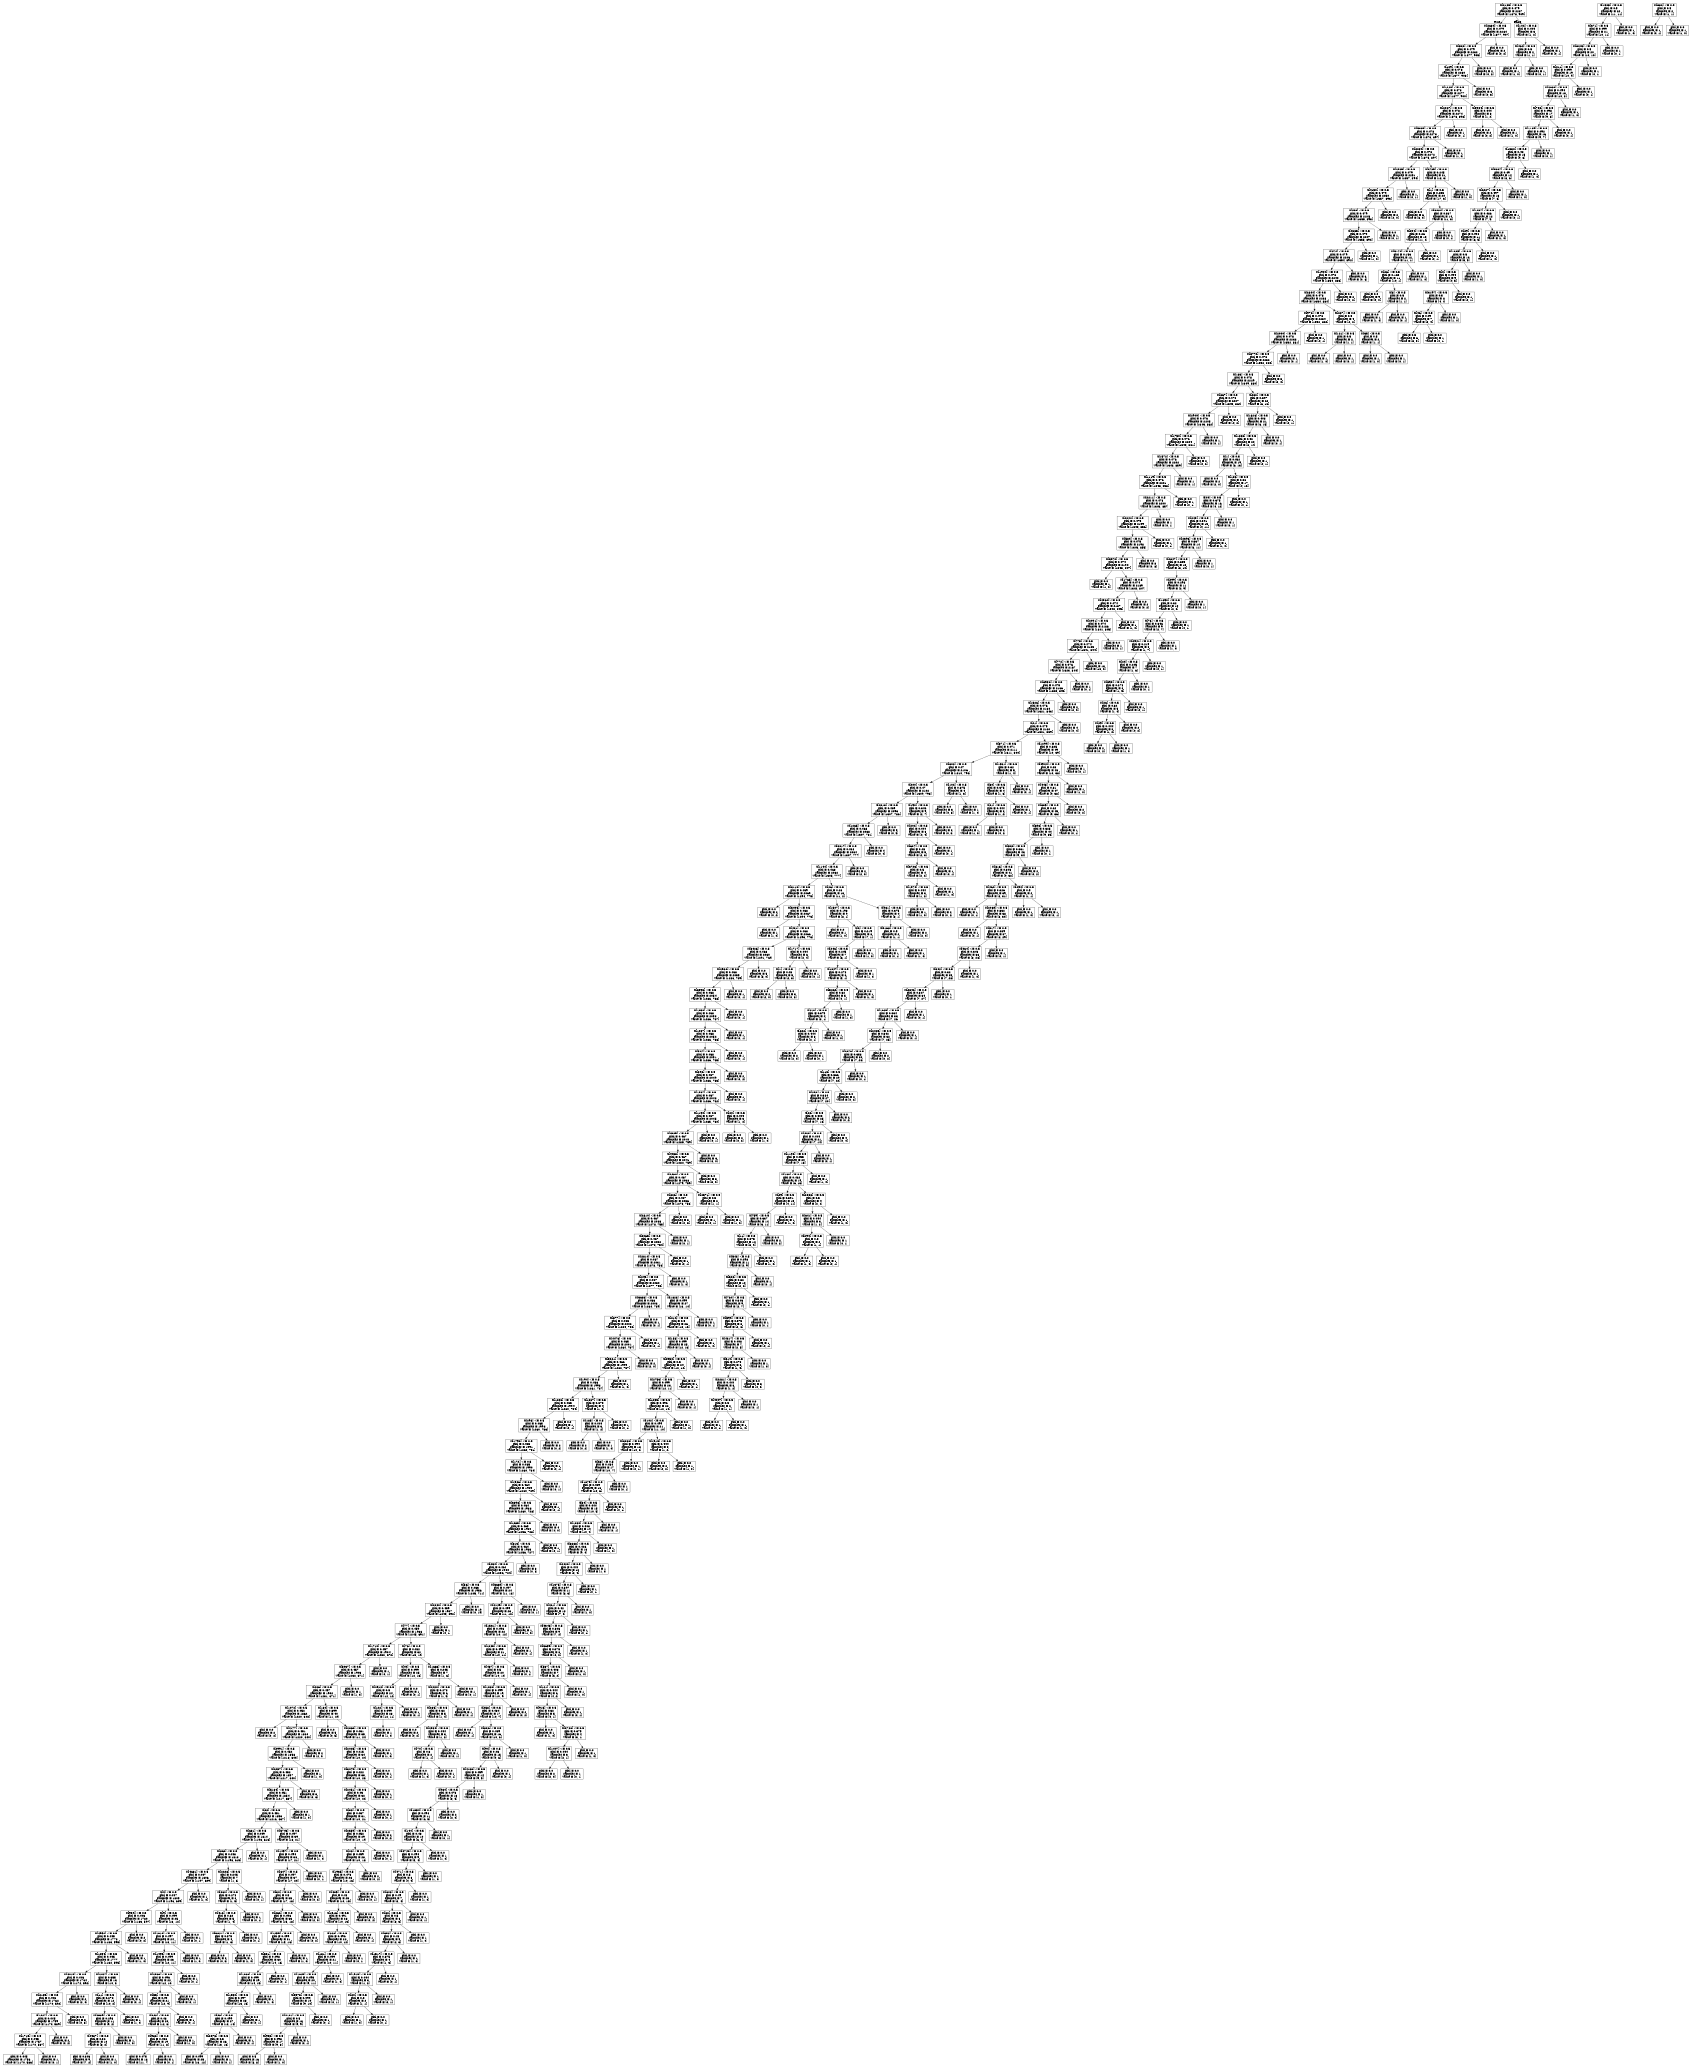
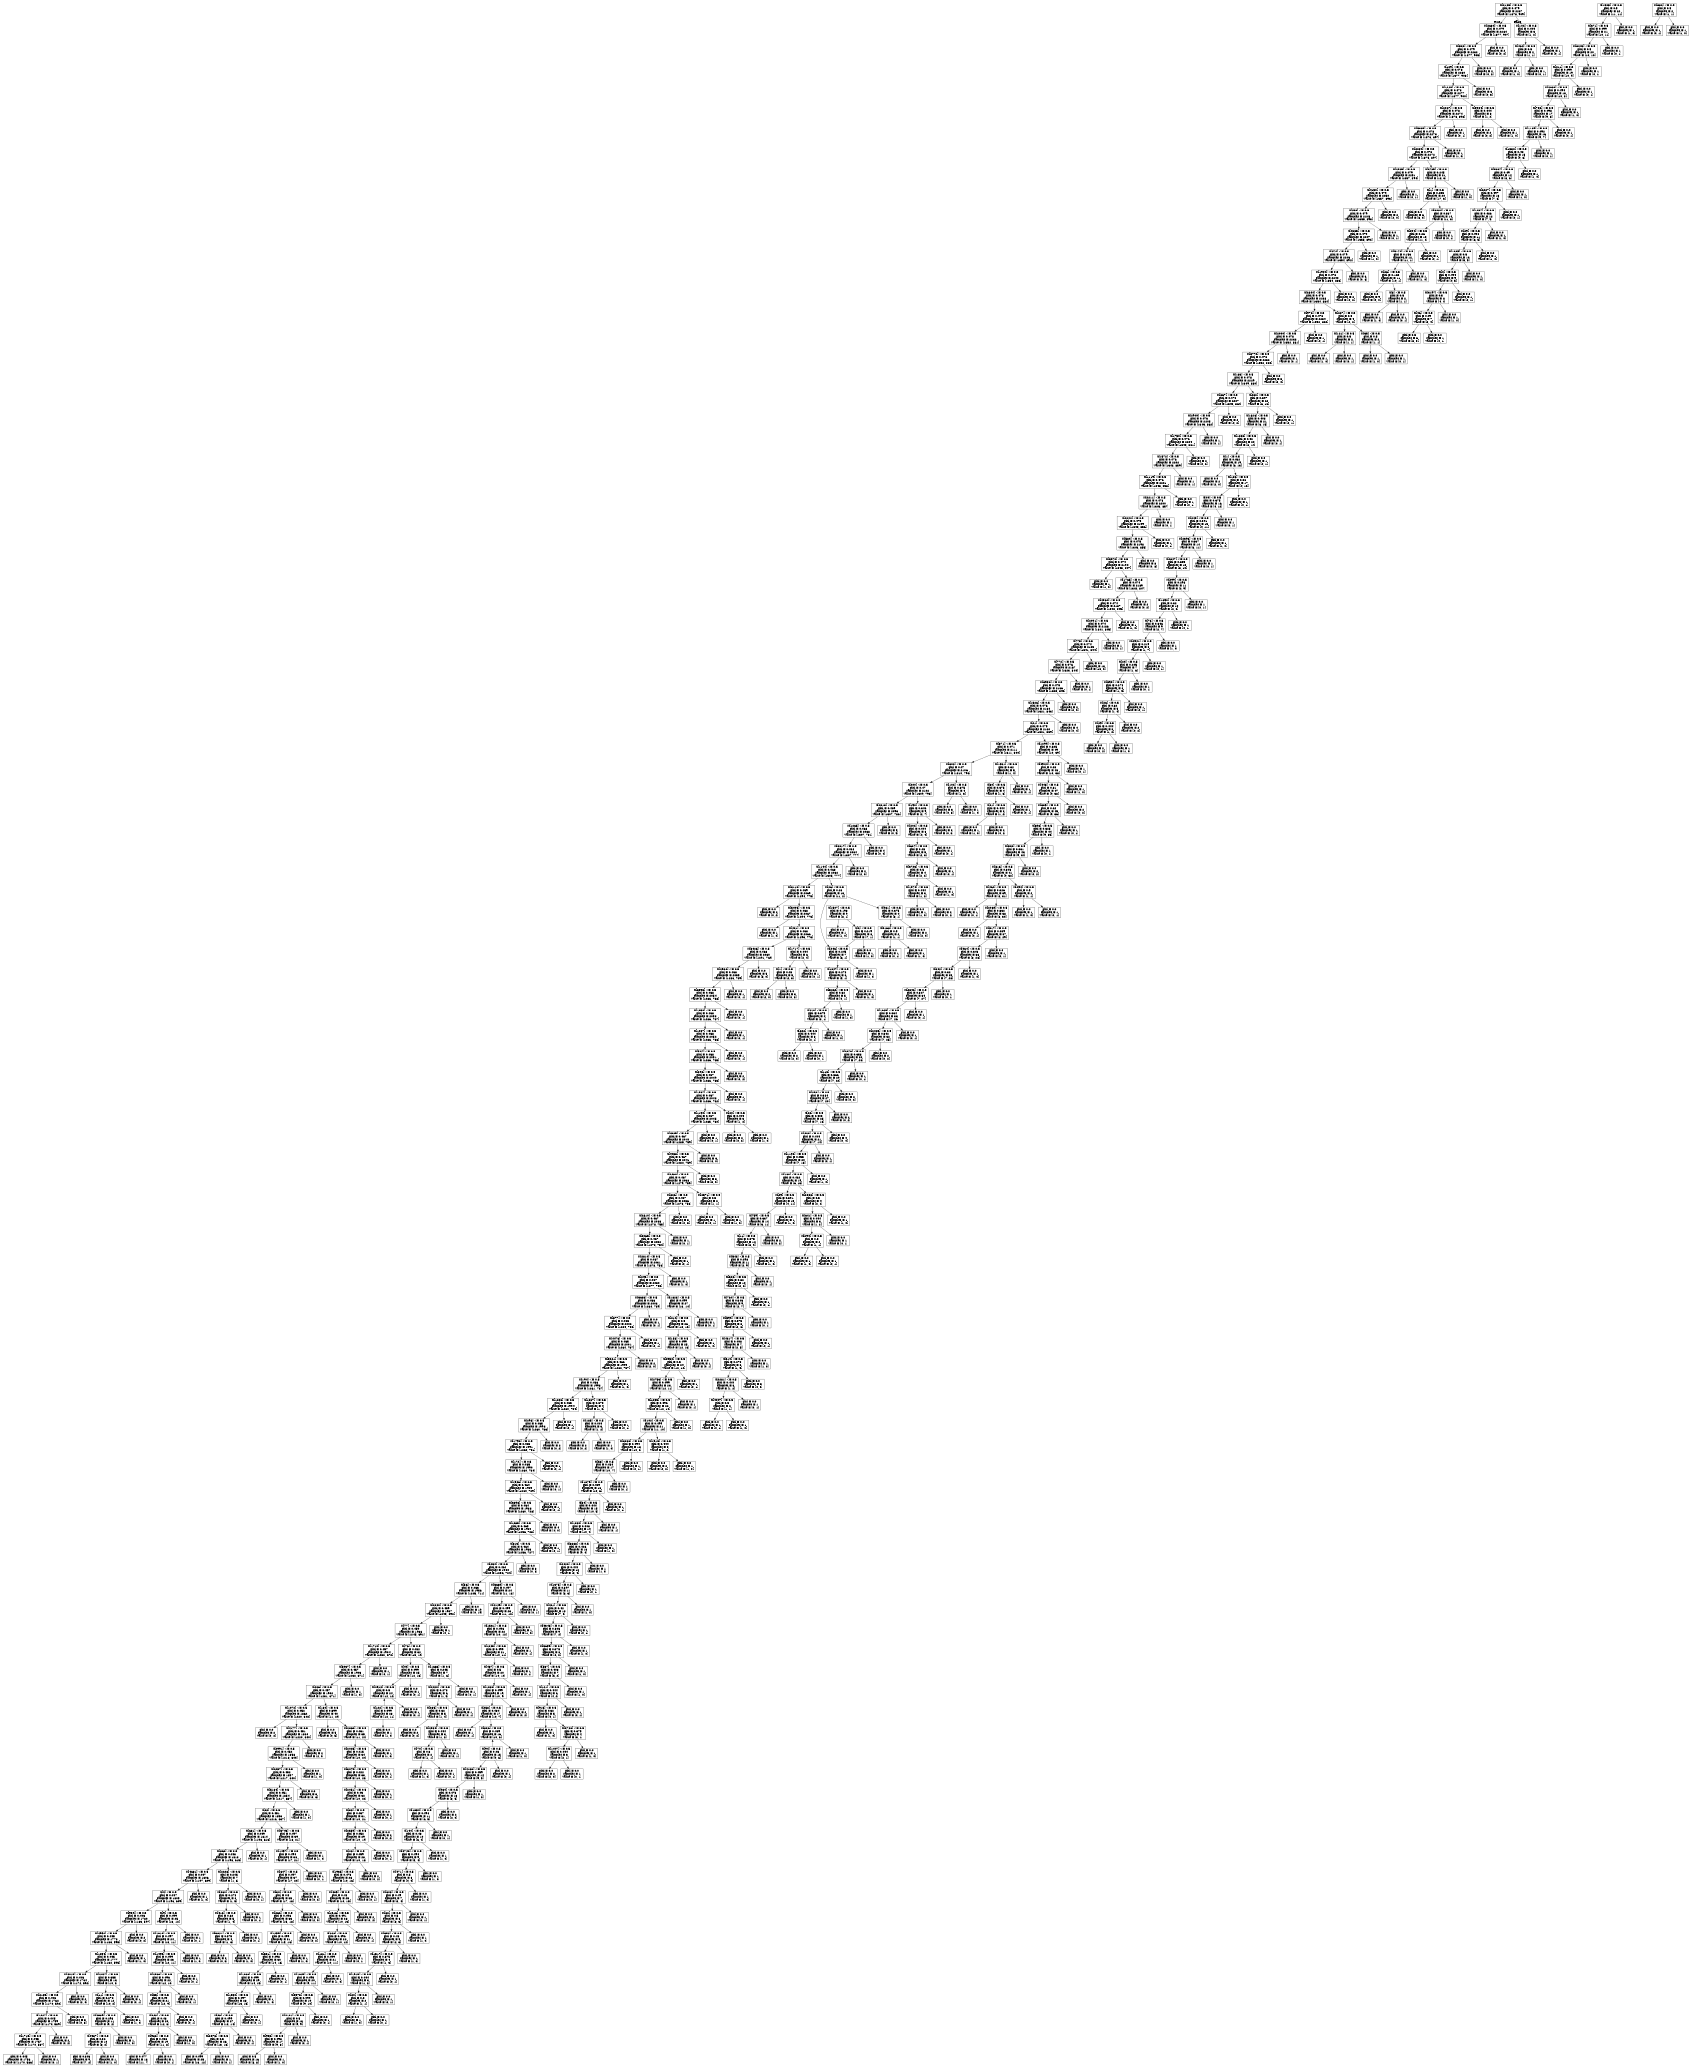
none -> (1442, 286)
(836, 901) -> (821, 922)
(382, 1701) -> (384, 1703)
(490, 1742) -> (493, 1744)
(287, 1865) -> none
none -> (298, 2009)
(138, 2060) -> (138, 2060)
